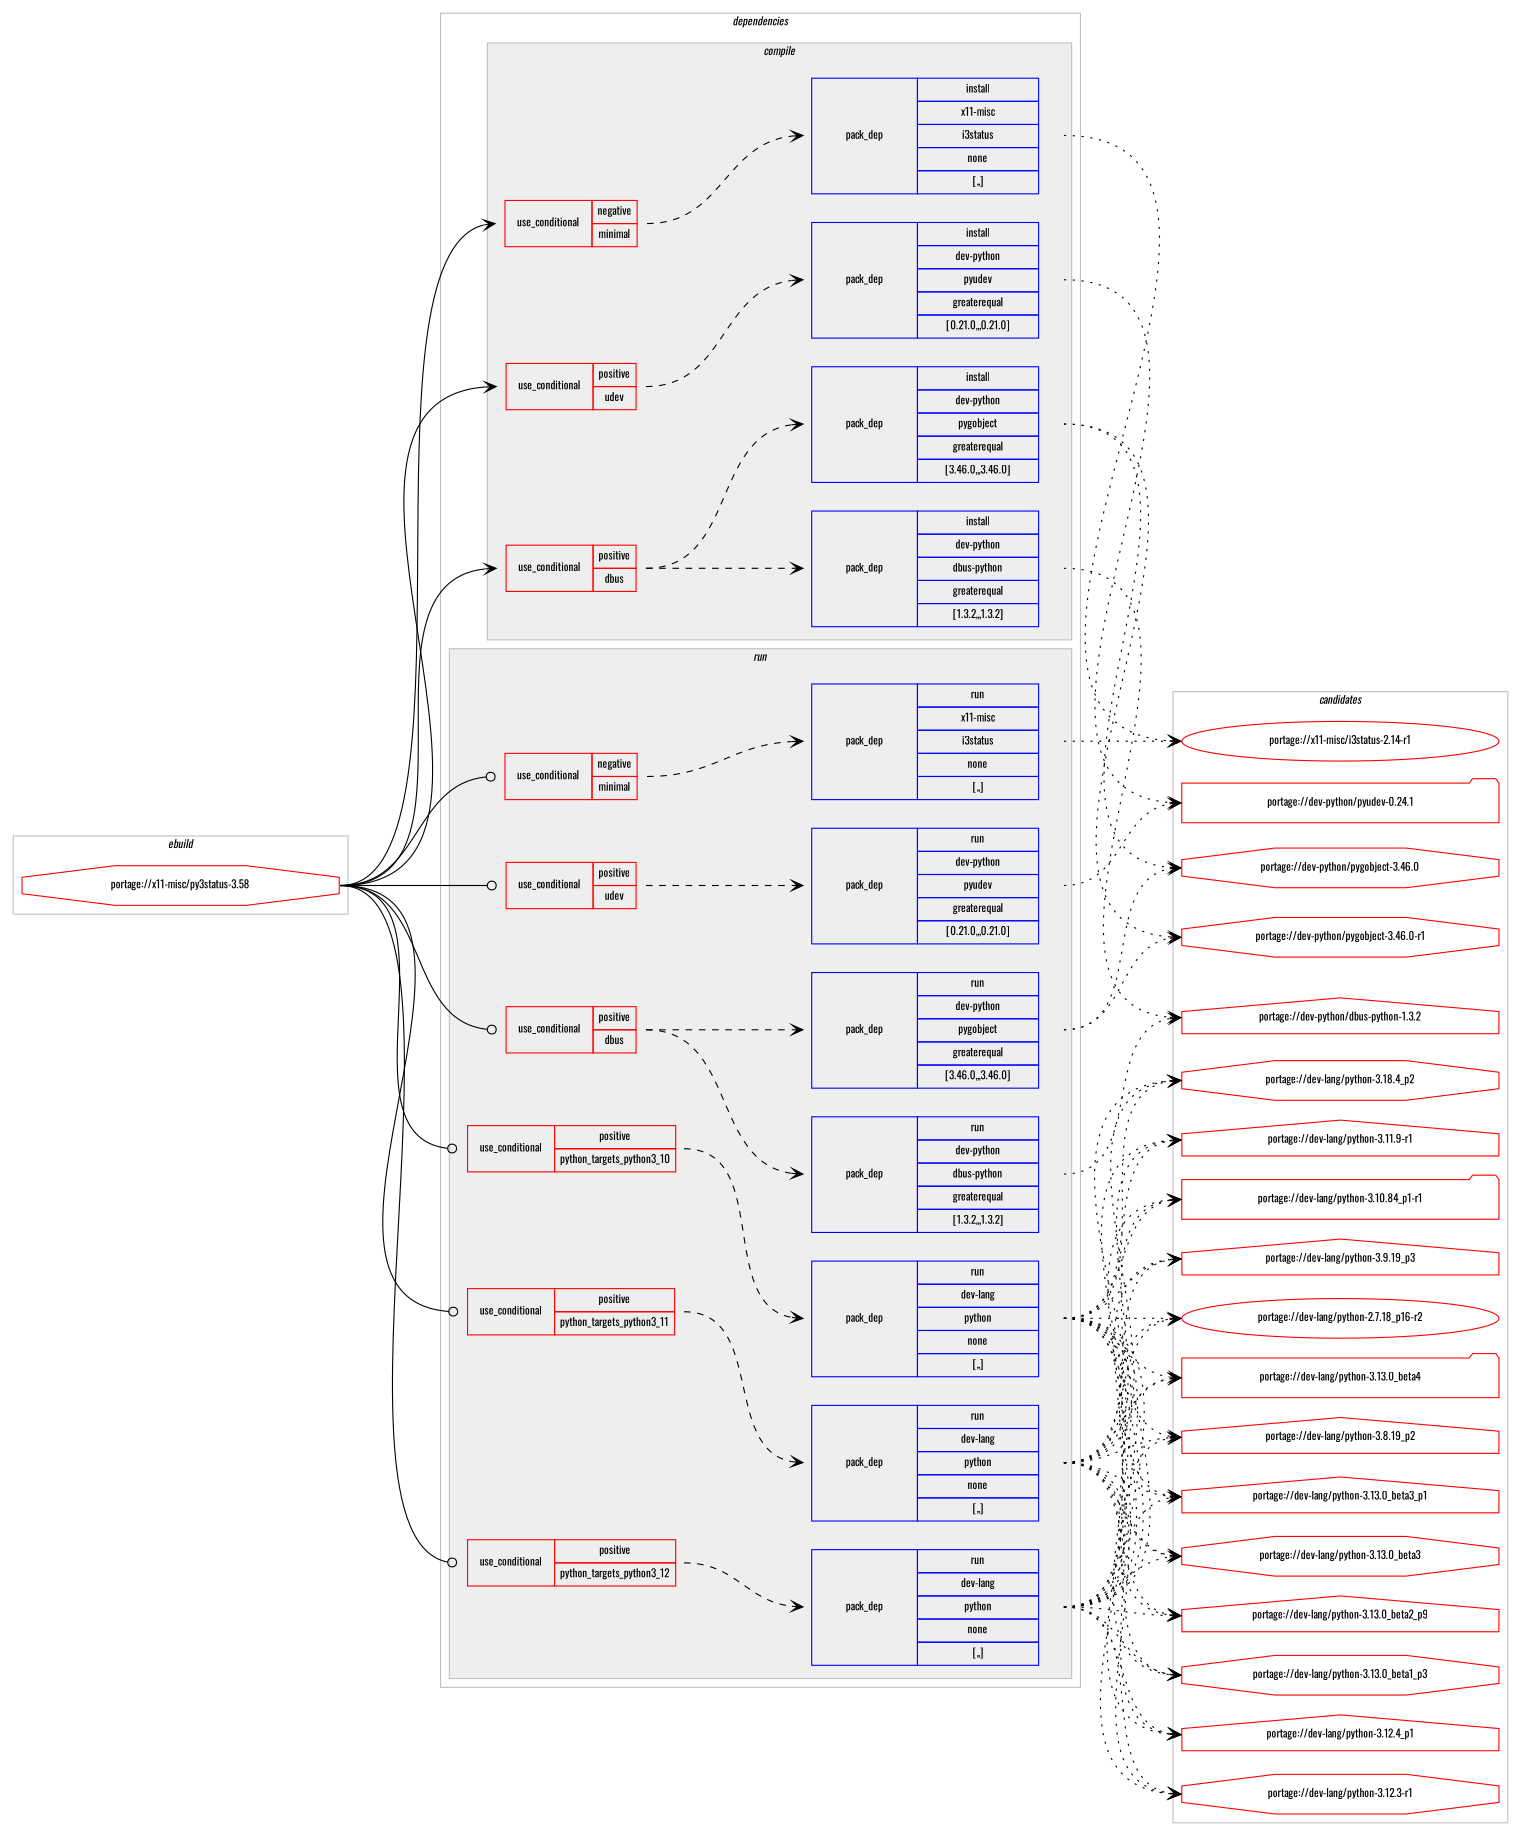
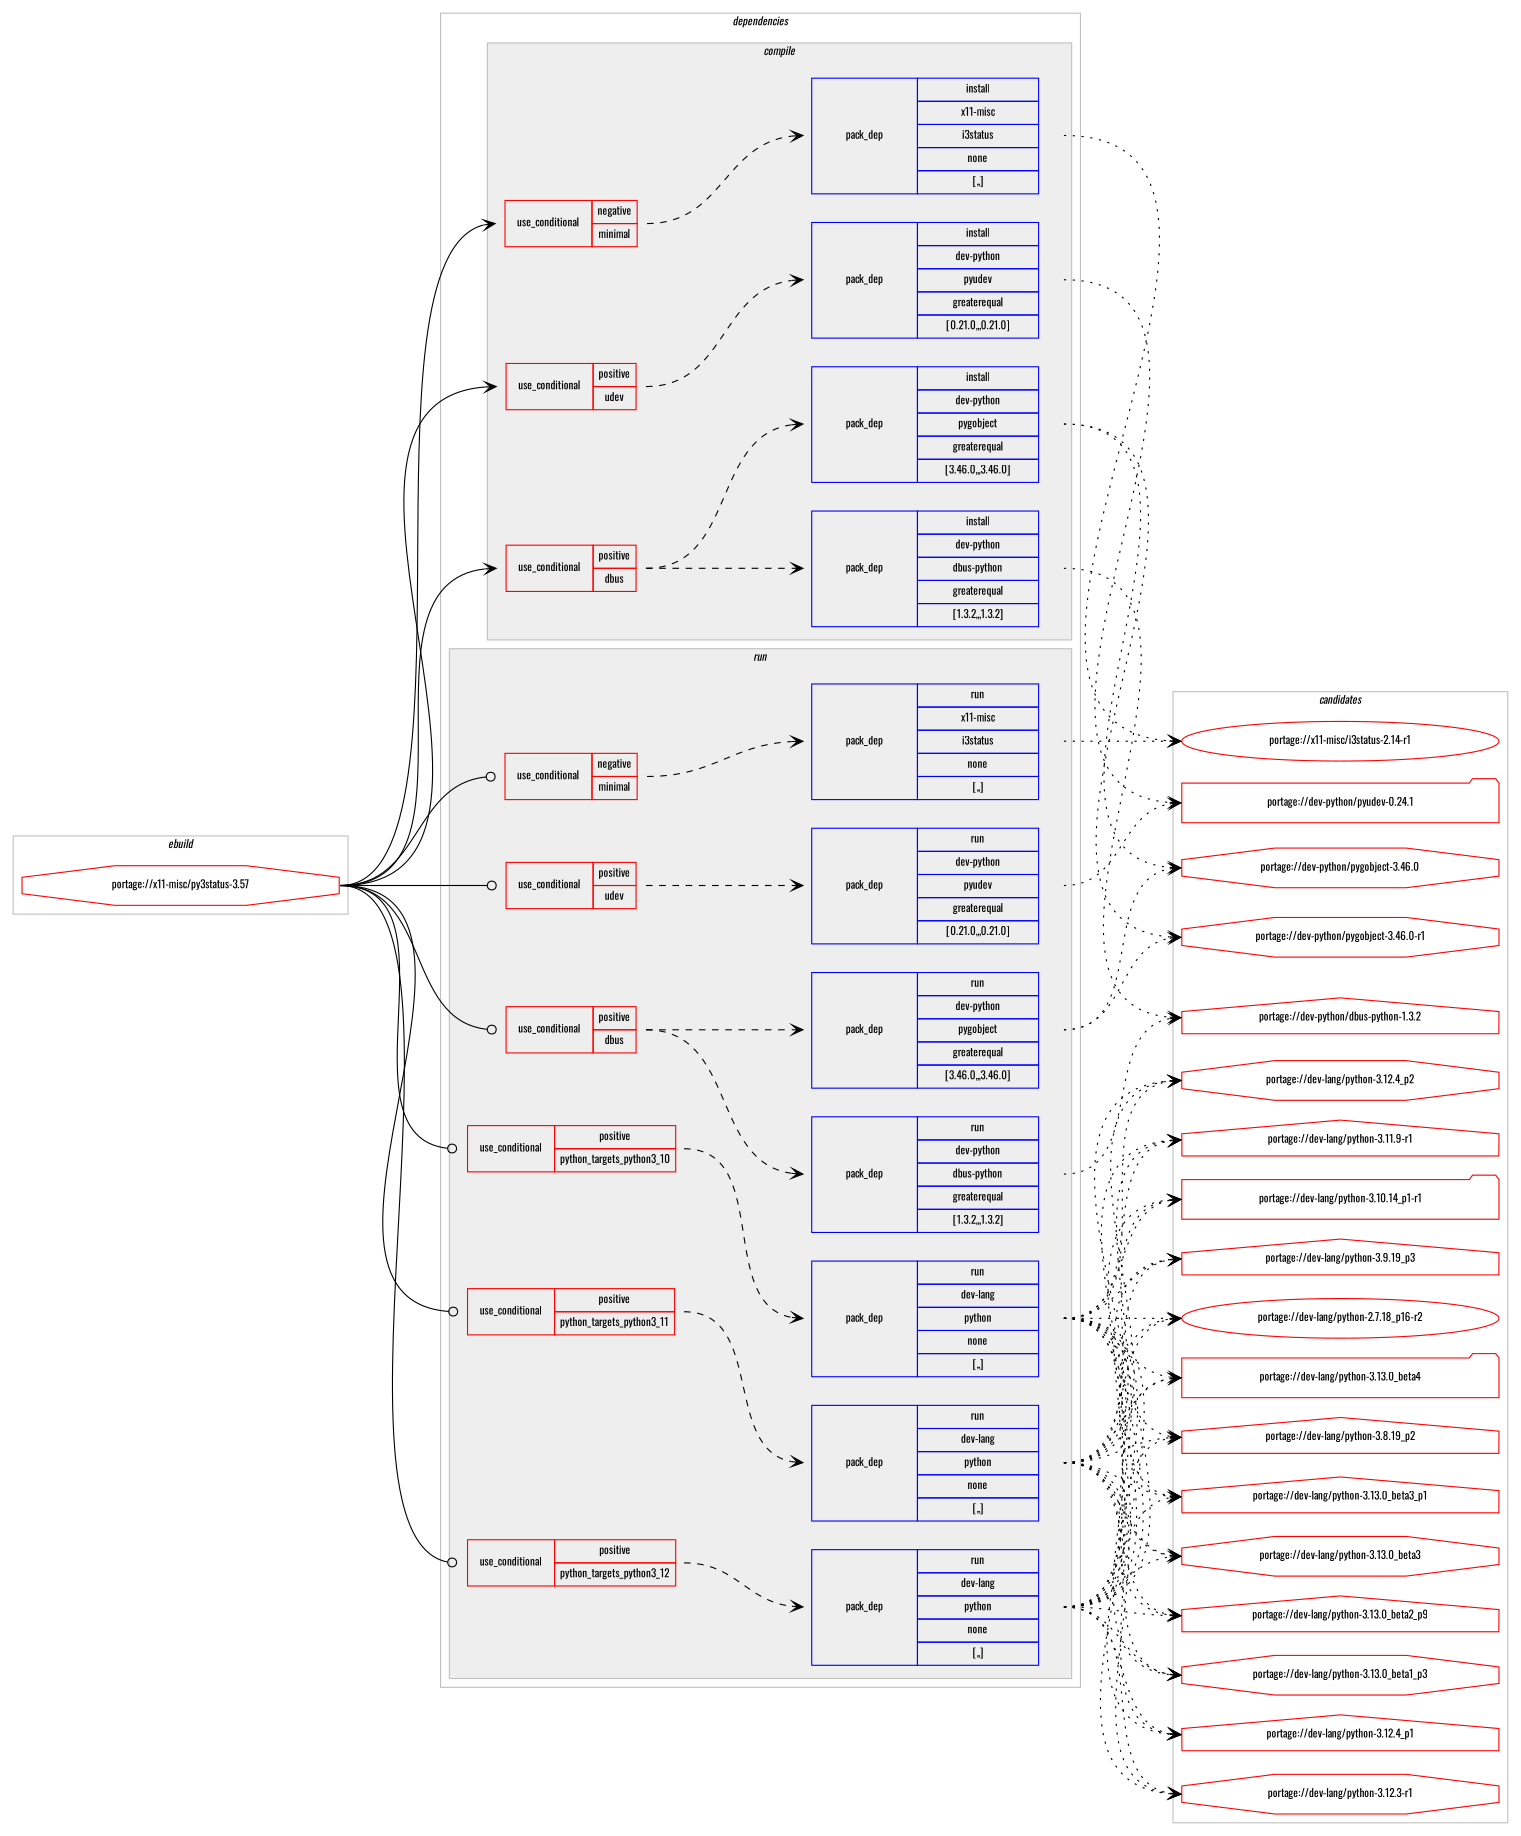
(181, 886) -> (181, 886)
(1340, 1080) -> (1340, 1080)
(1340, 1199) -> (1340, 1199)
